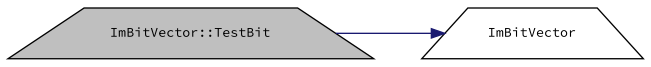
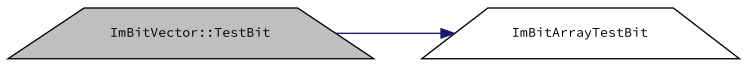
(533, 33) -> (581, 33)
